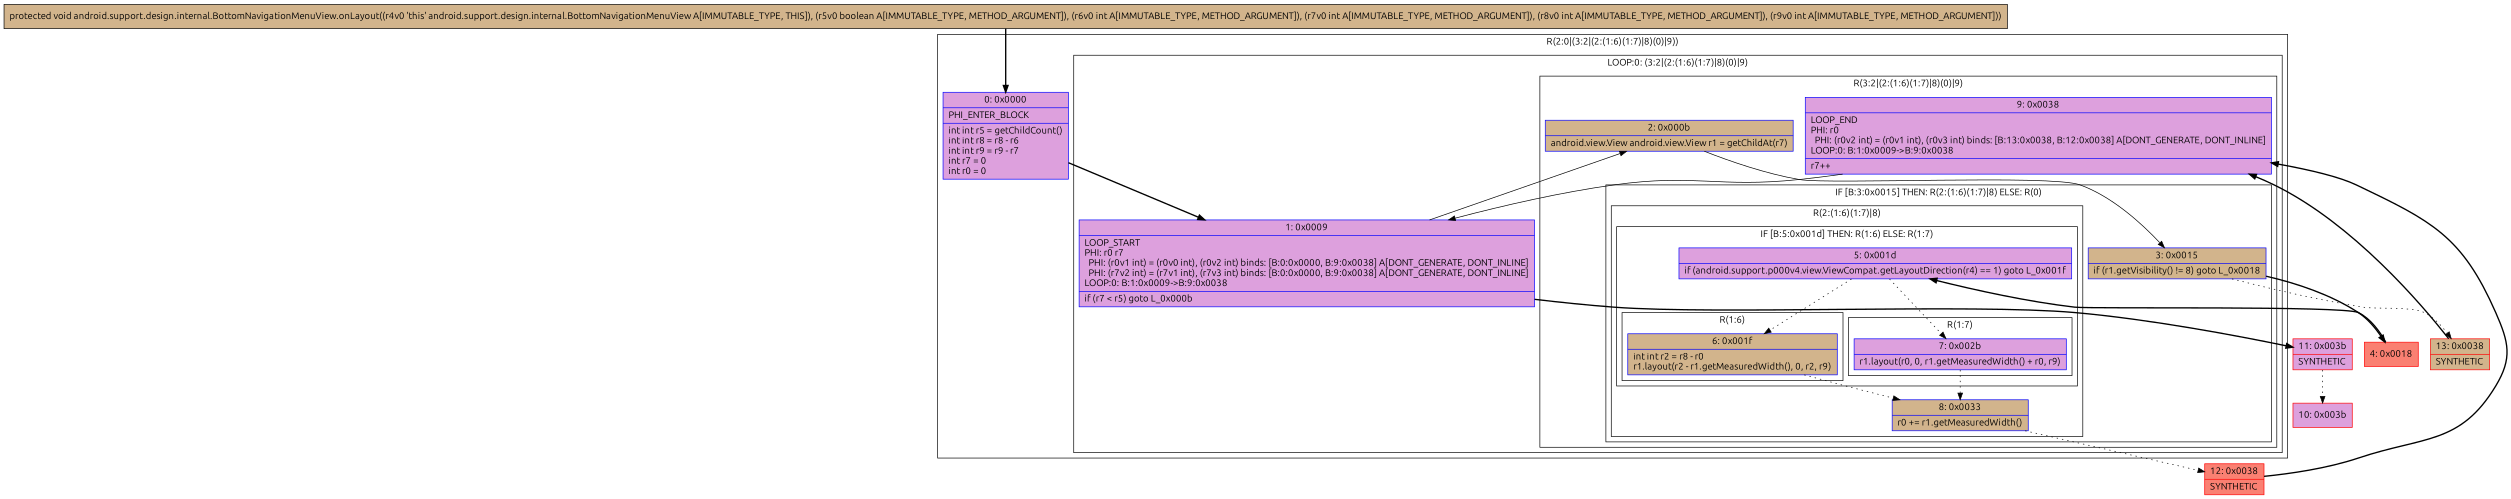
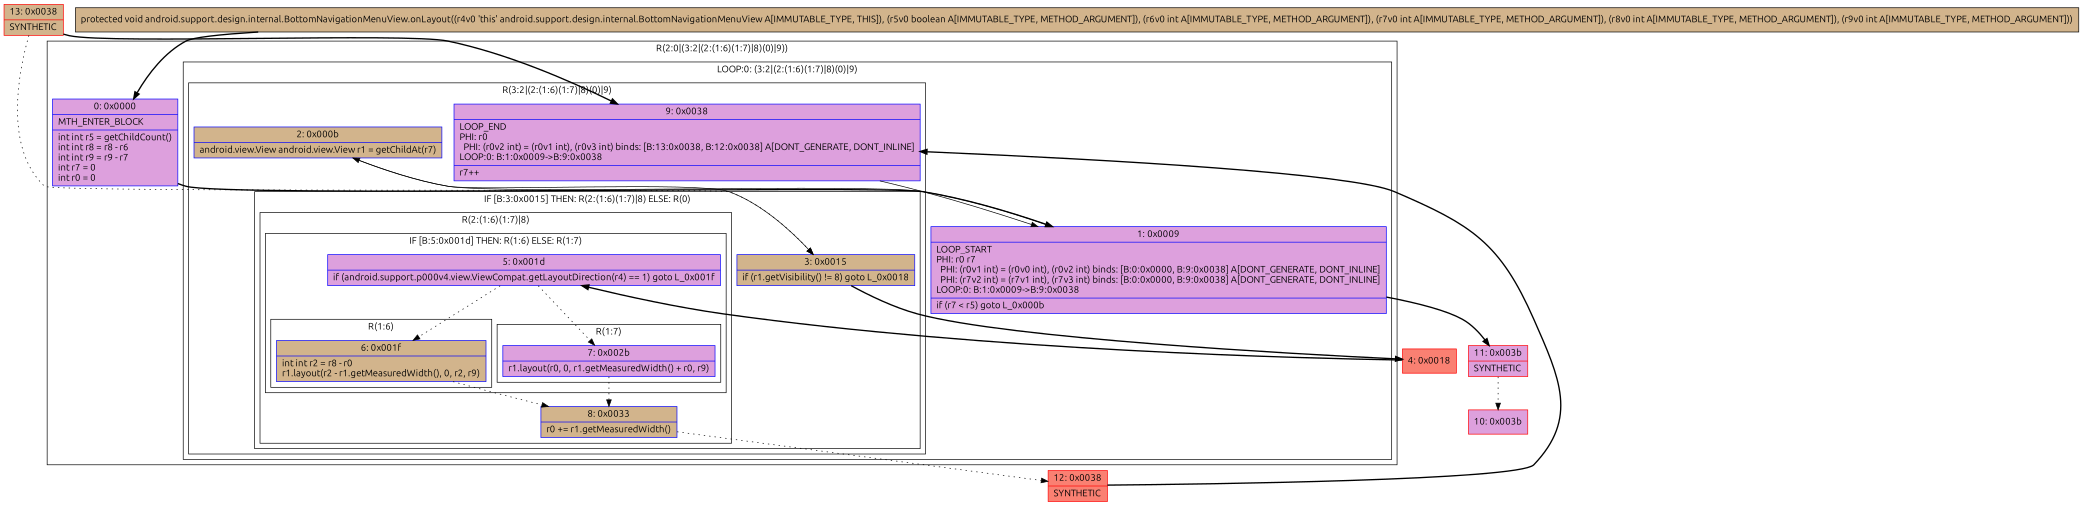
(989, 115) -> (101, 122)
(2326, 300) -> (168, 189)
